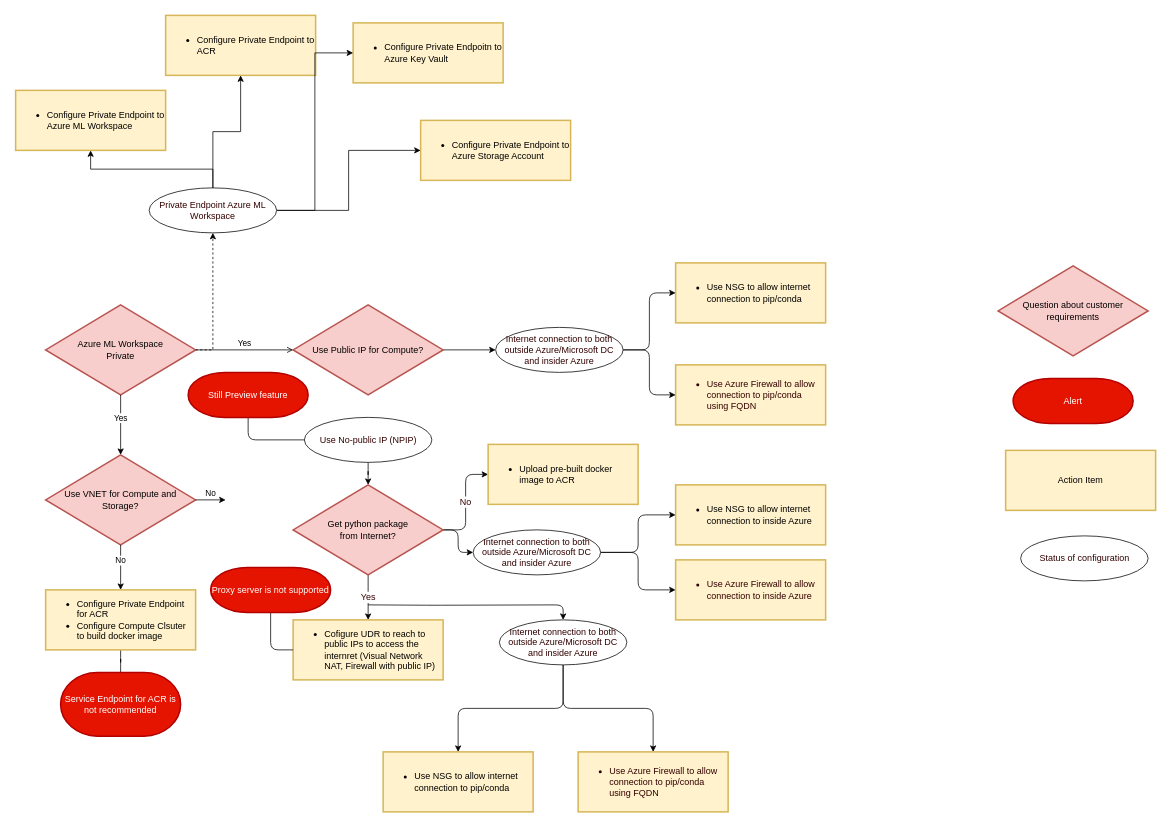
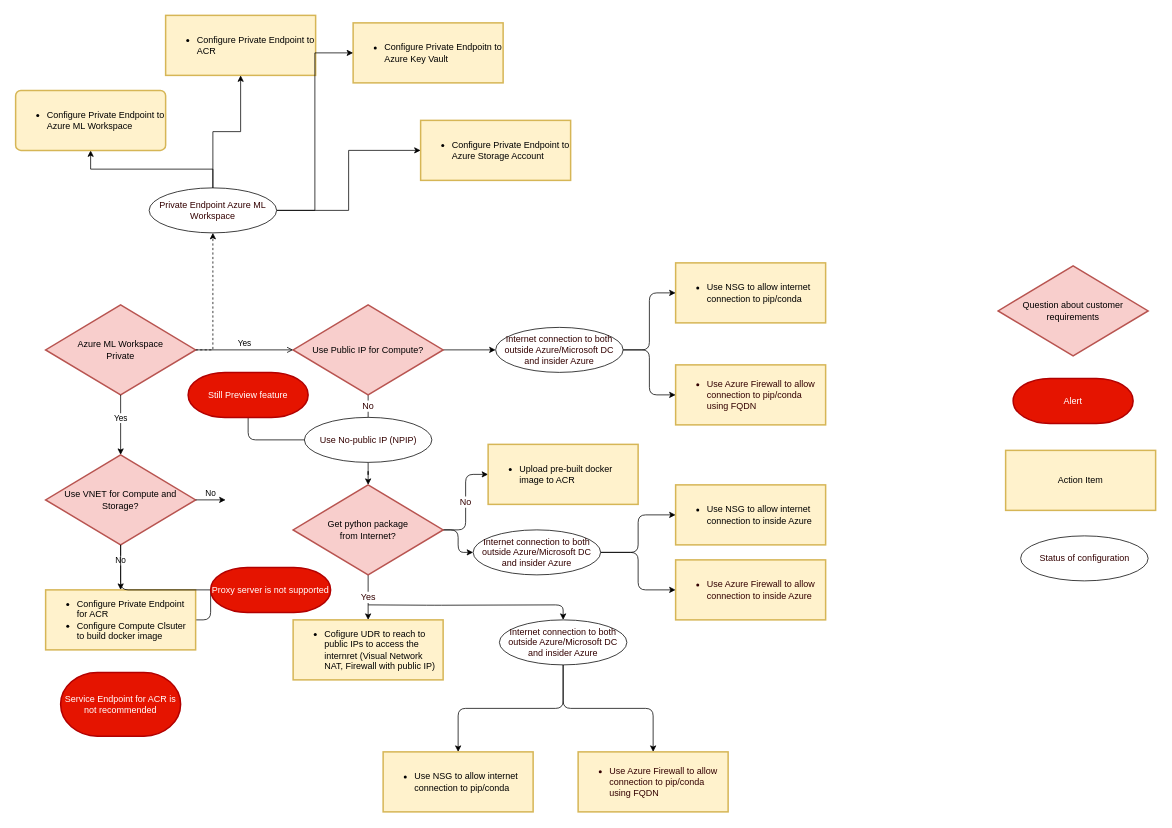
(90, 120) -> (90, 120)
none -> (368, 405)
(270, 639) -> (165, 590)
(120, 661) -> (210, 610)
